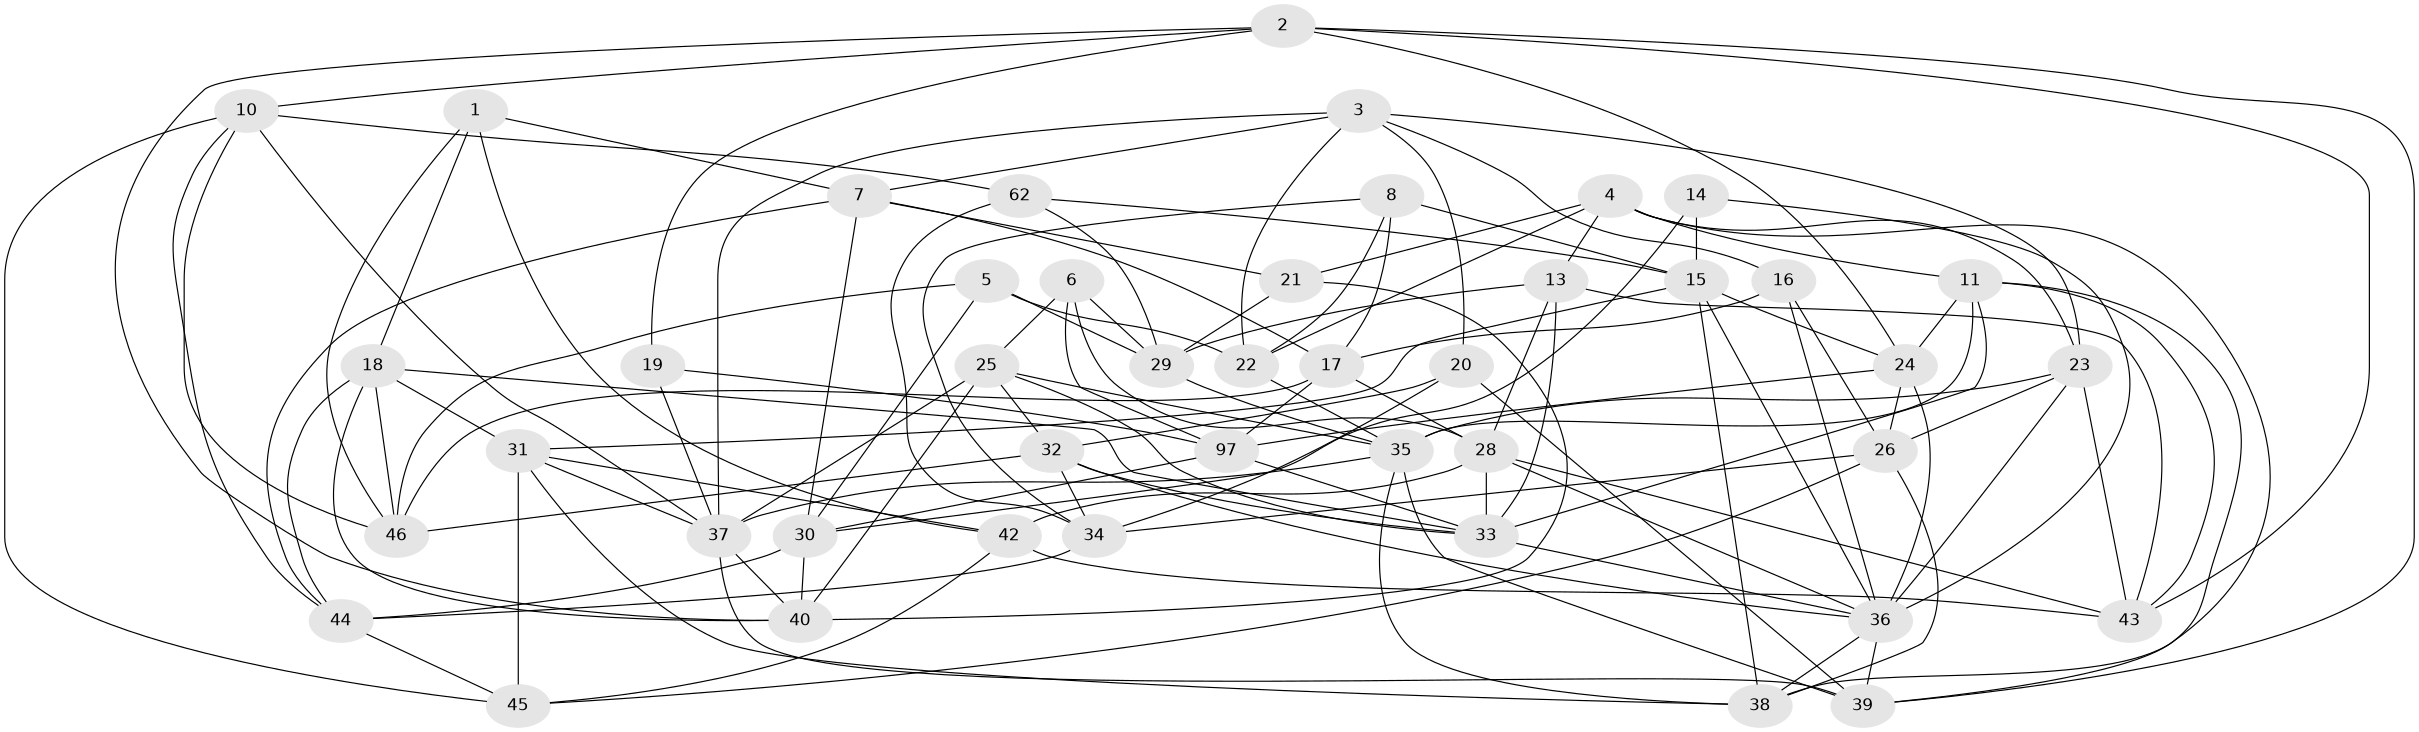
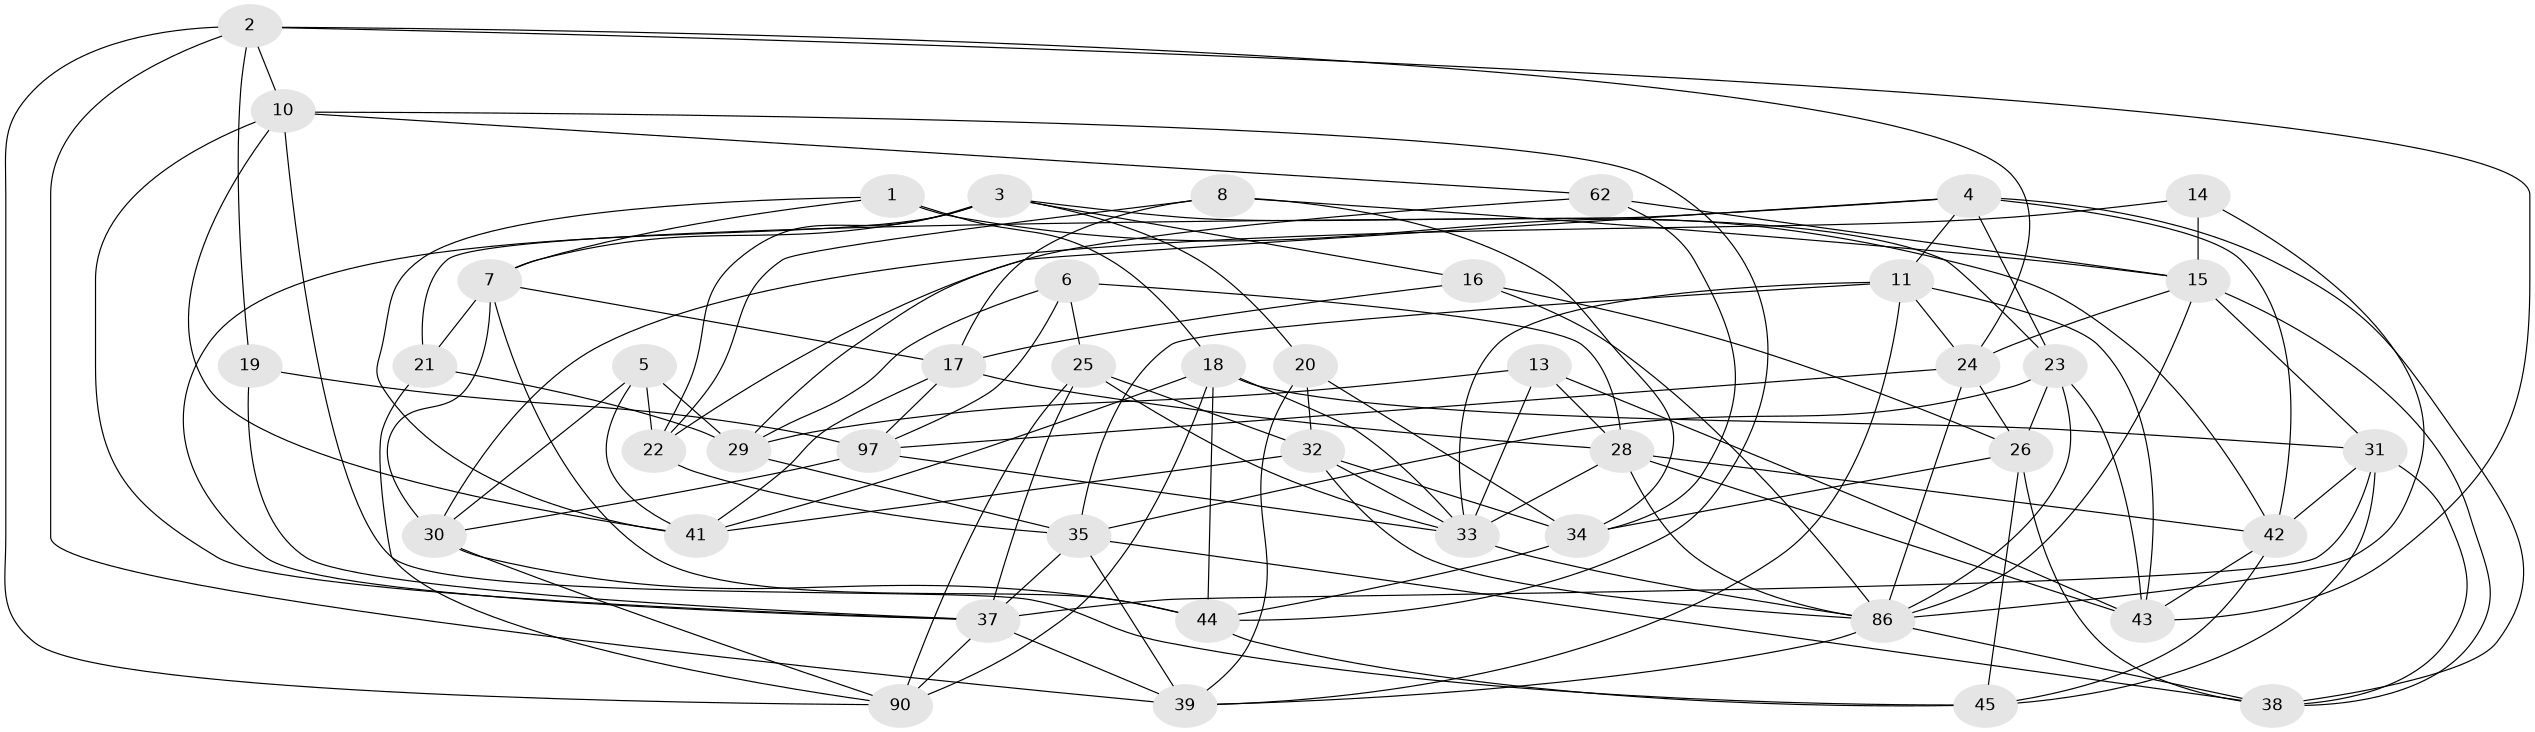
(1583, 238) -> (2246, 267)
(1176, 406) -> none
(397, 536) -> (696, 536)
(800, 621) -> (901, 706)
(1881, 621) -> (1883, 621)
